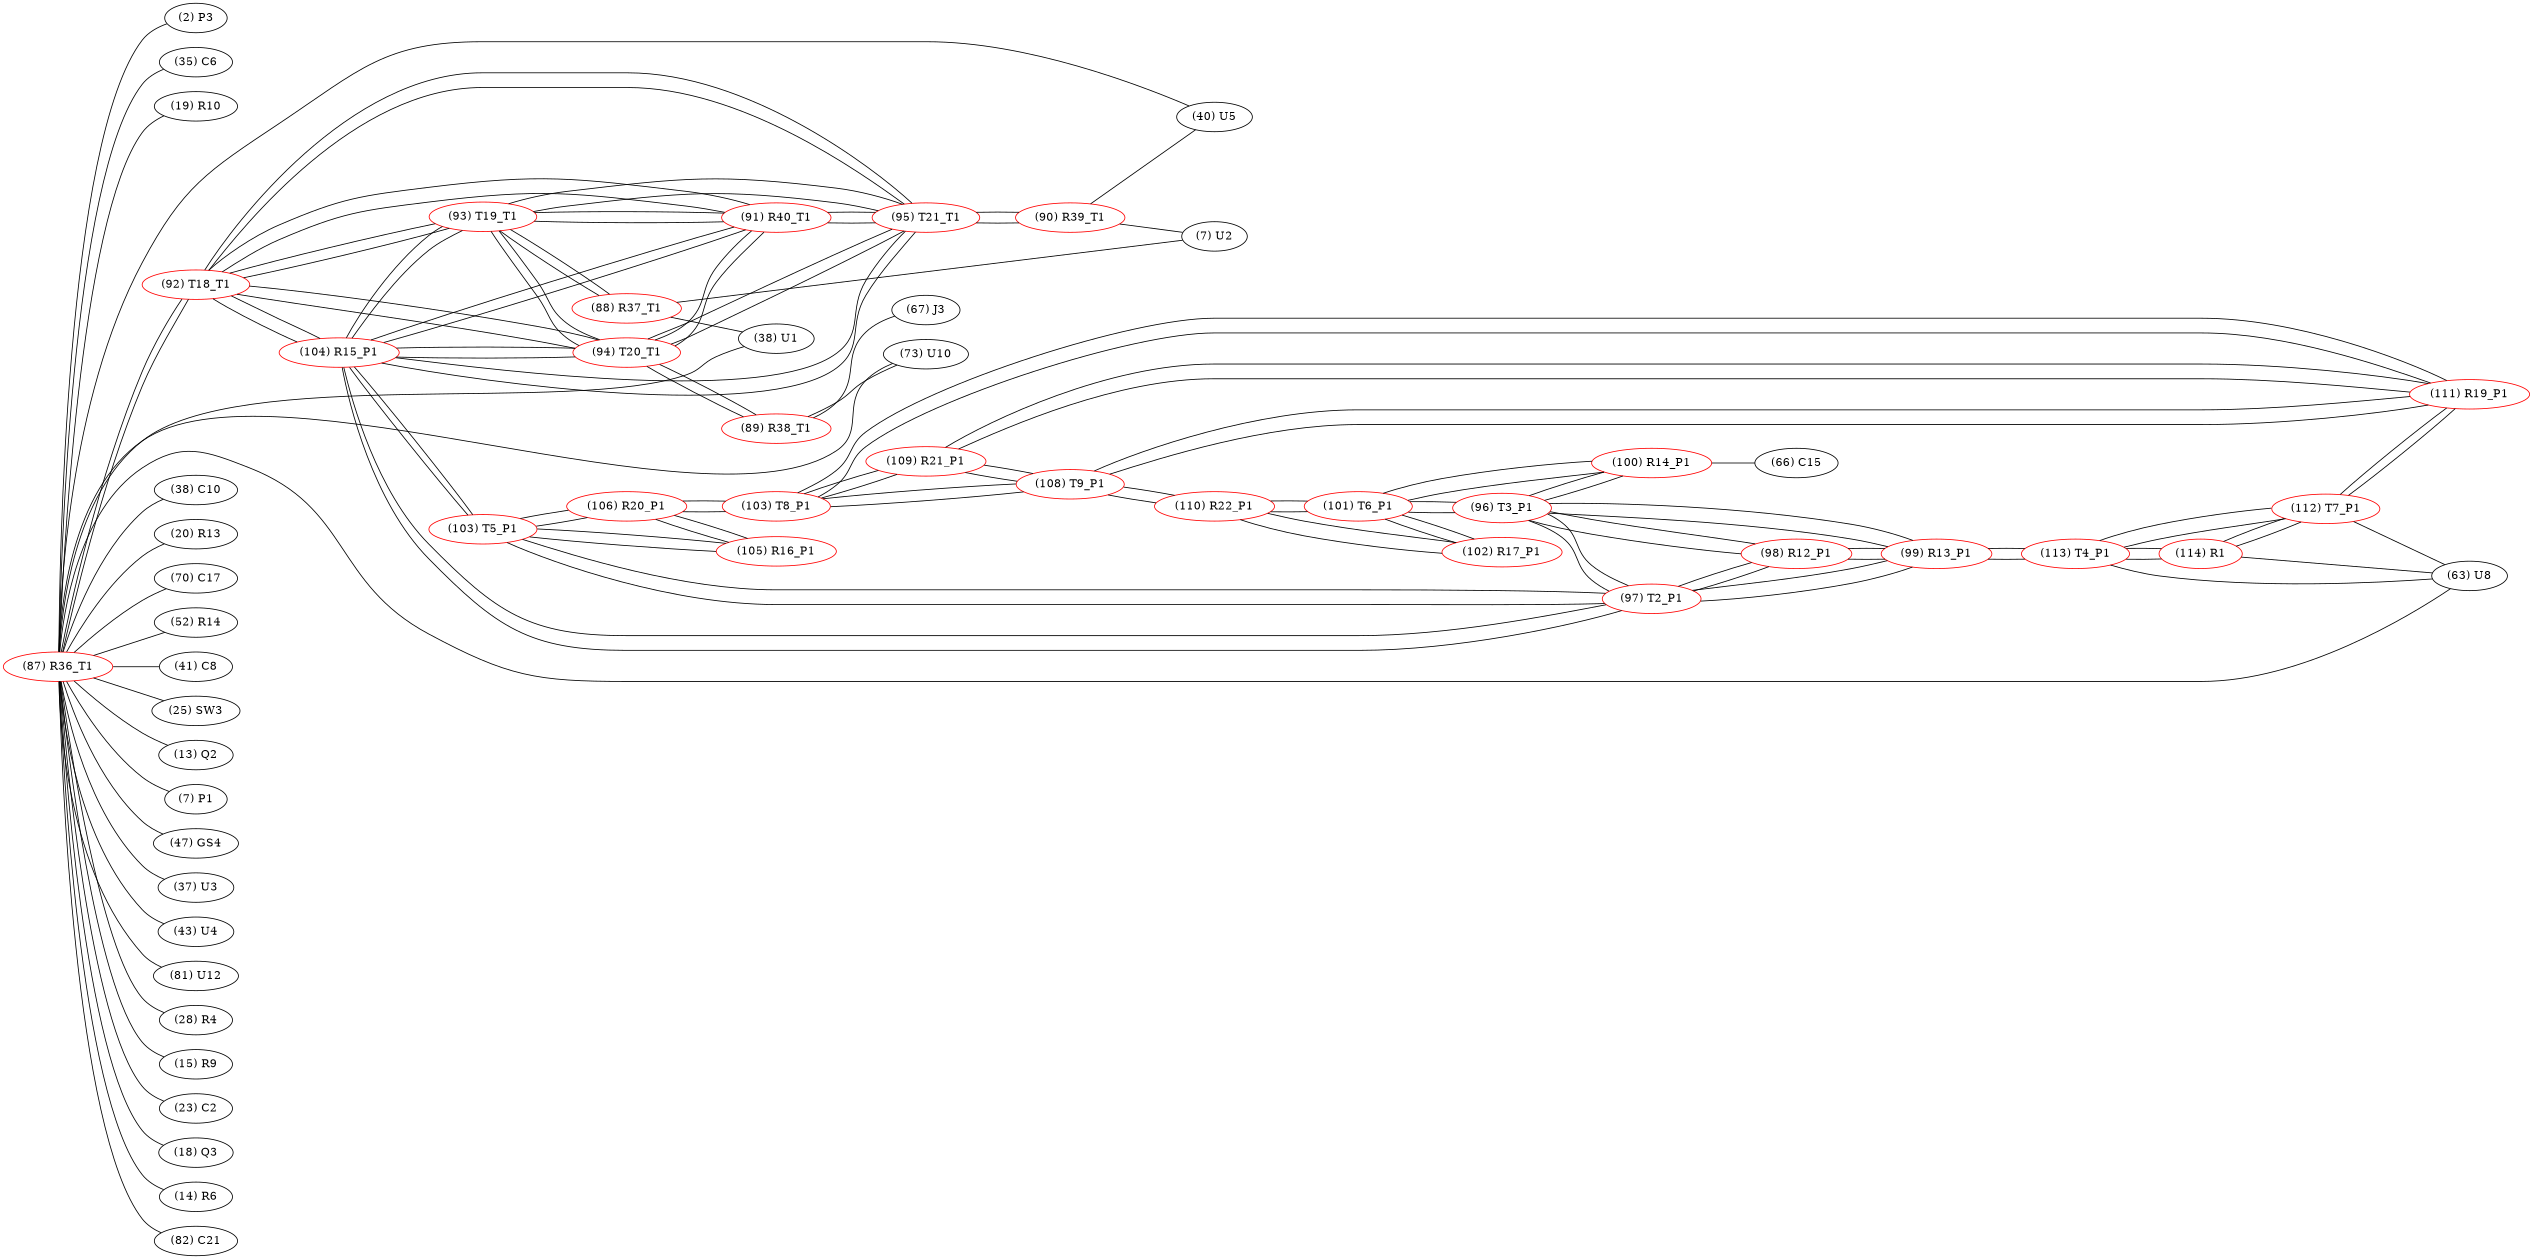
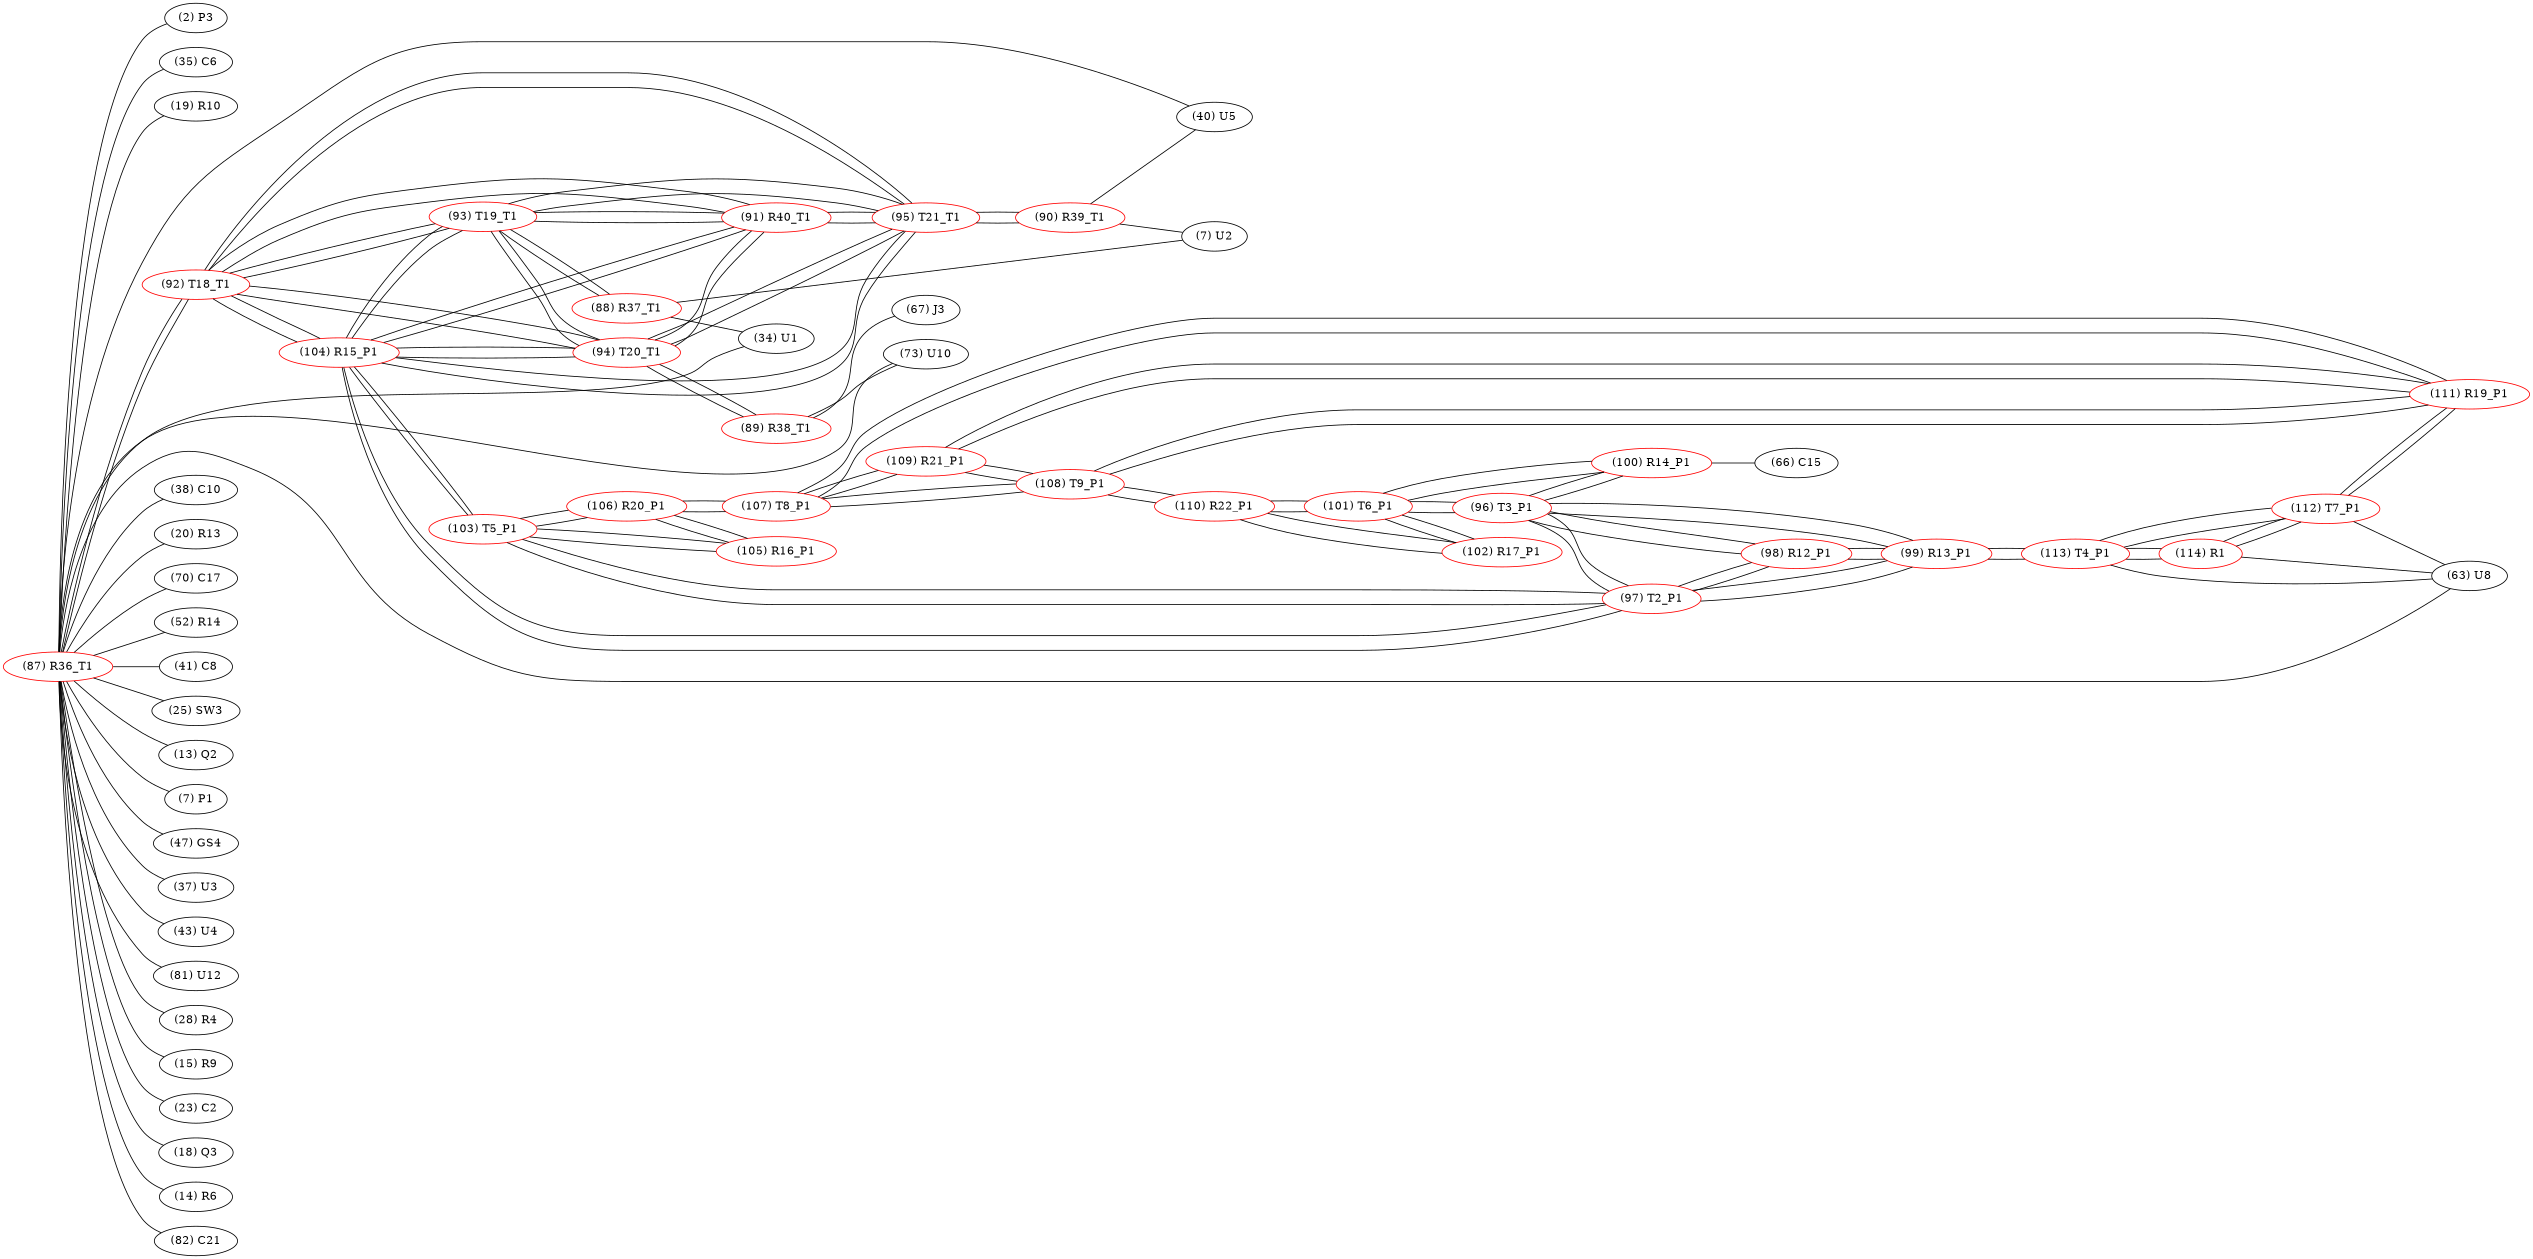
(776, 339) -> (776, 339)
(776, 506) -> (776, 506)
